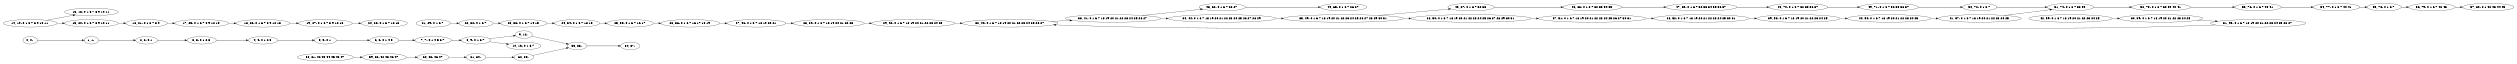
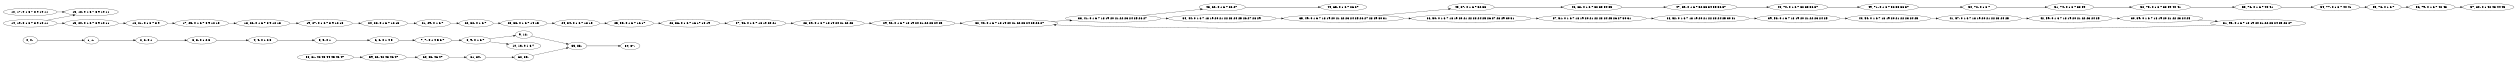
none -> (30, 12)
(2027, 13) -> (2024, 18)
none -> (411, 23)
